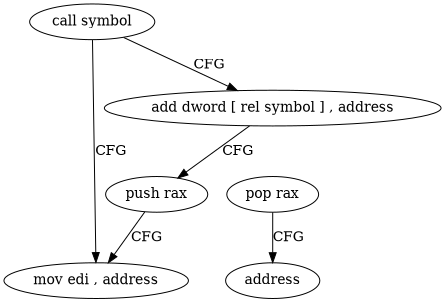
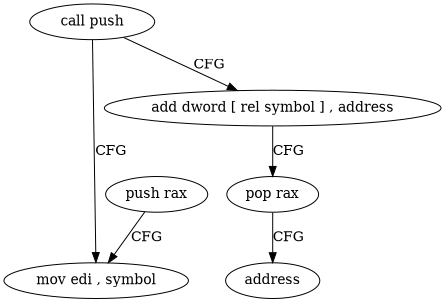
(92, 22) -> (92, 22)
(218, 149) -> (273, 146)
(96, 281) -> (96, 281)
